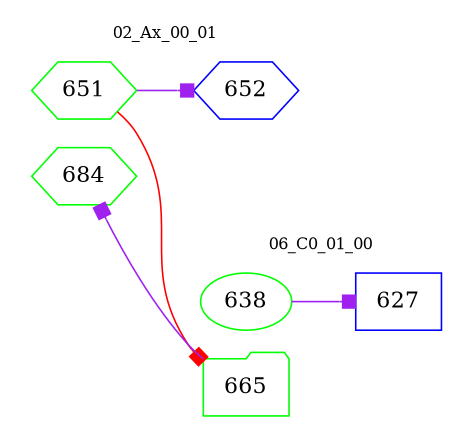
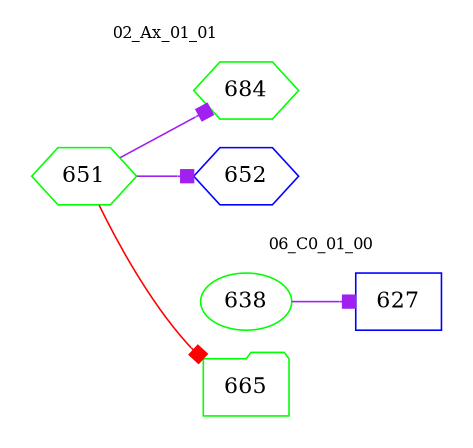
(165, 34) -> (165, 34)
(149, 293) -> (158, 137)
